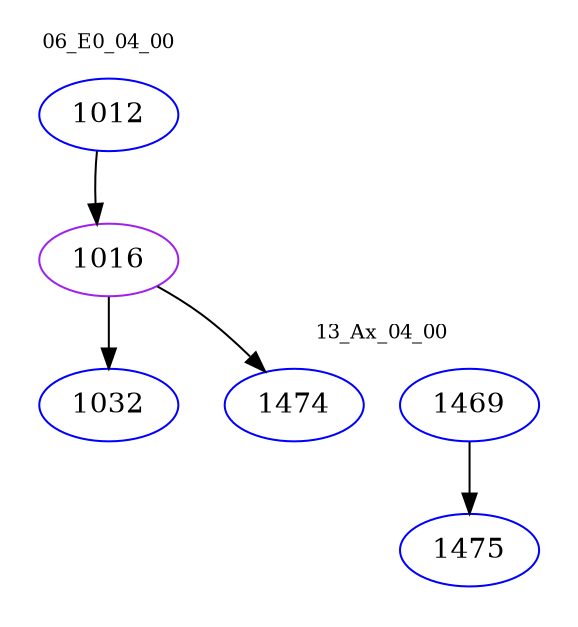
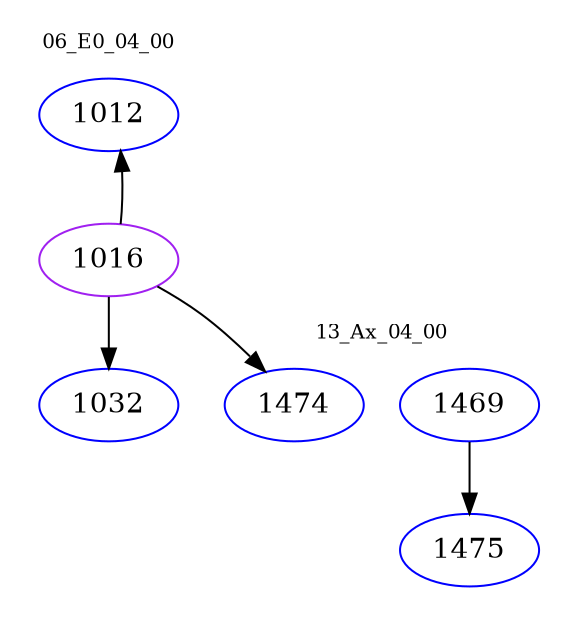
(95, 177) -> (122, 198)
